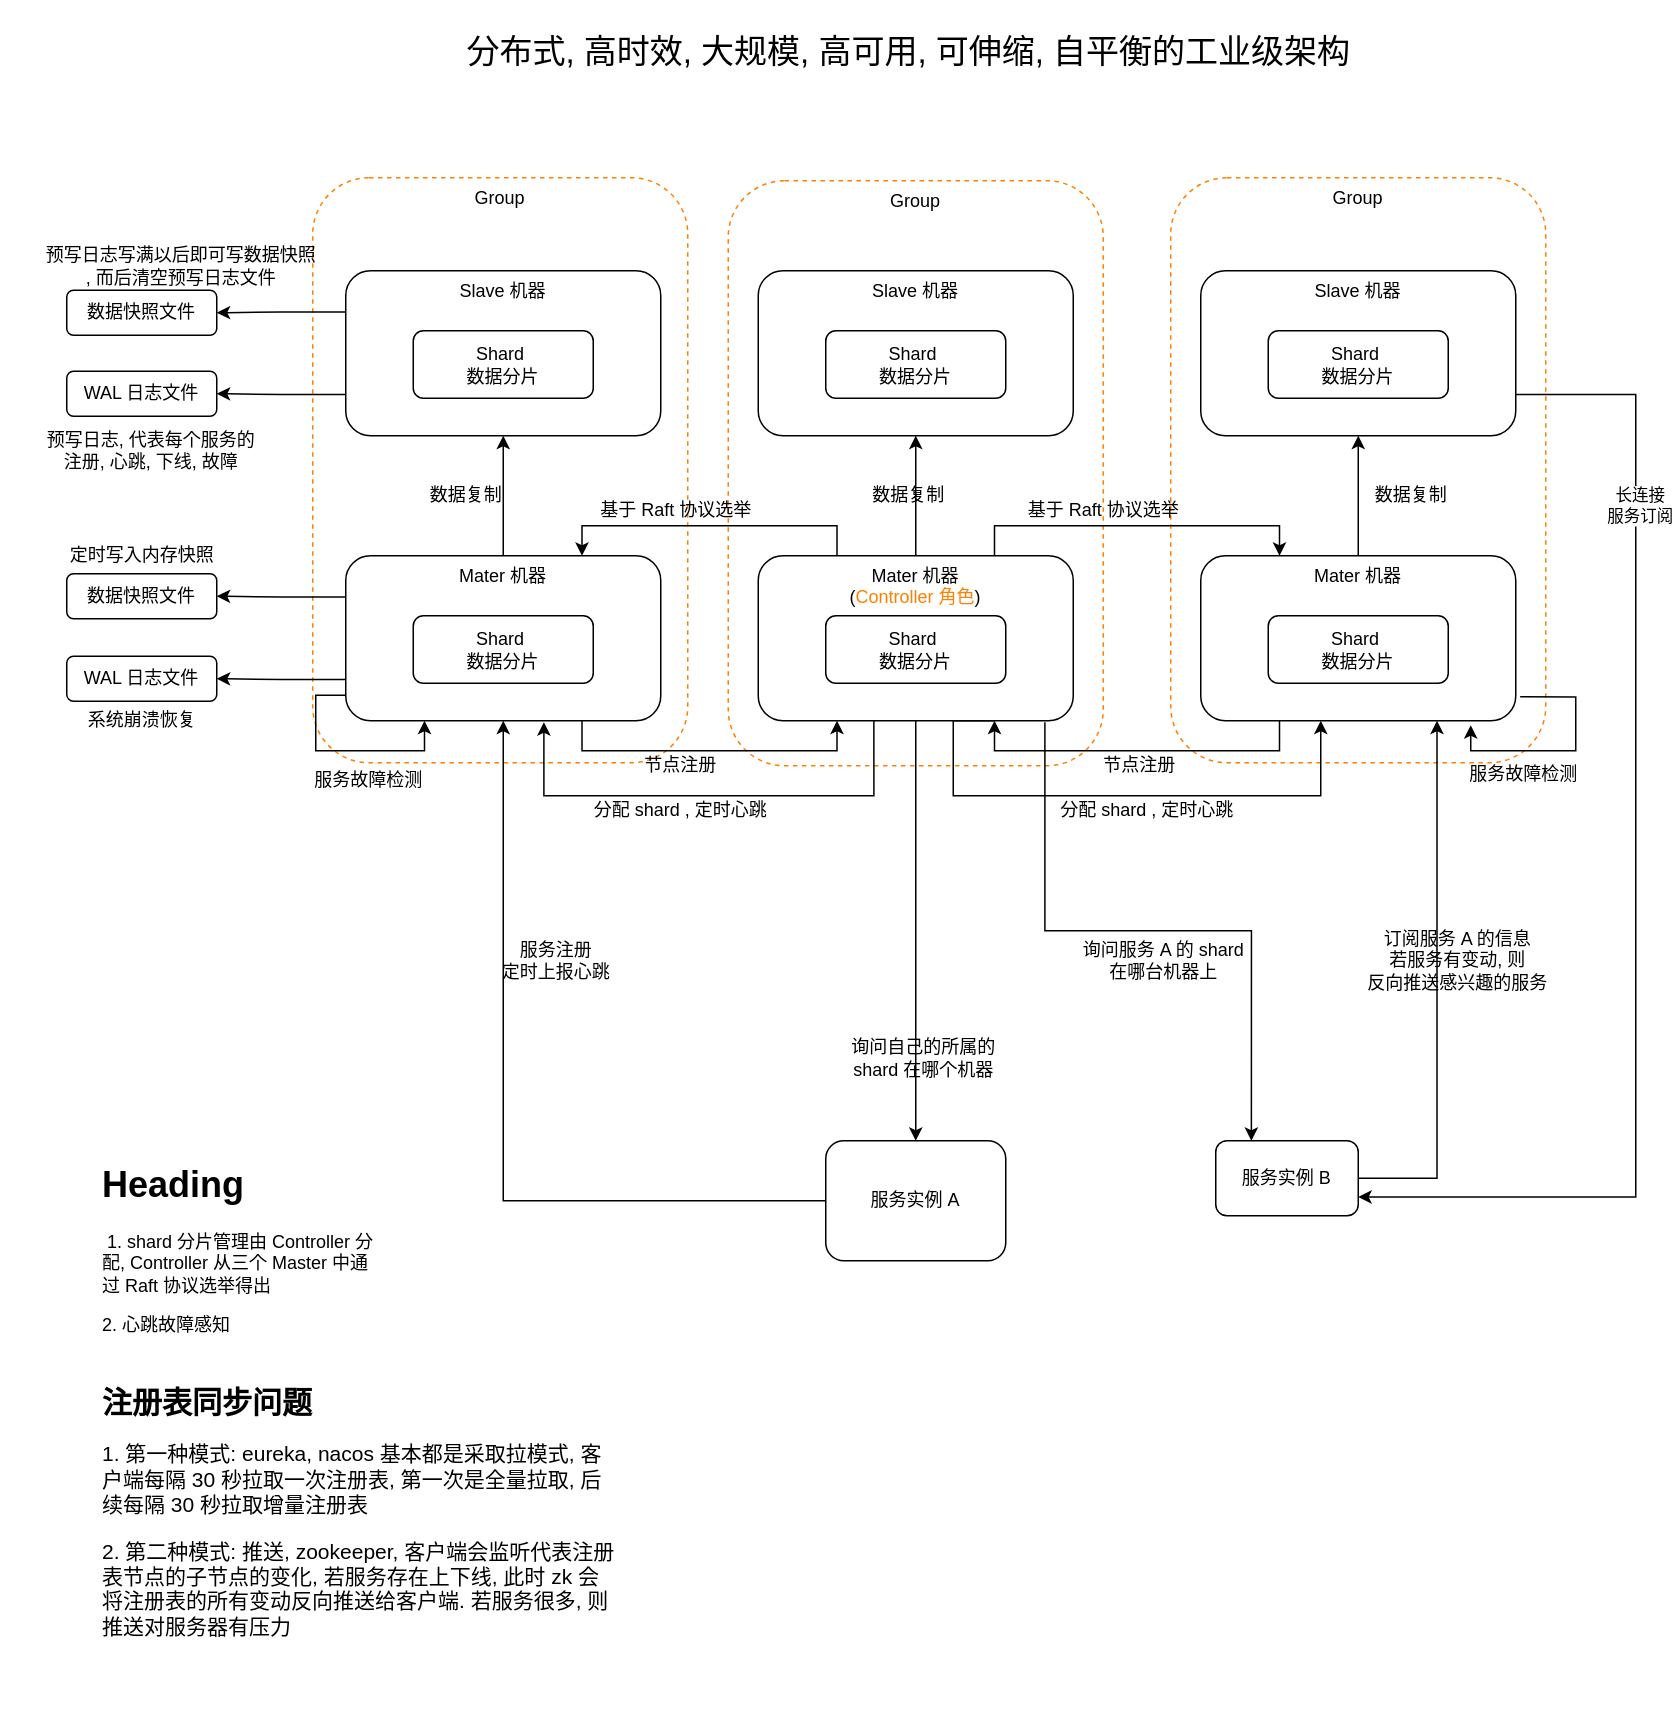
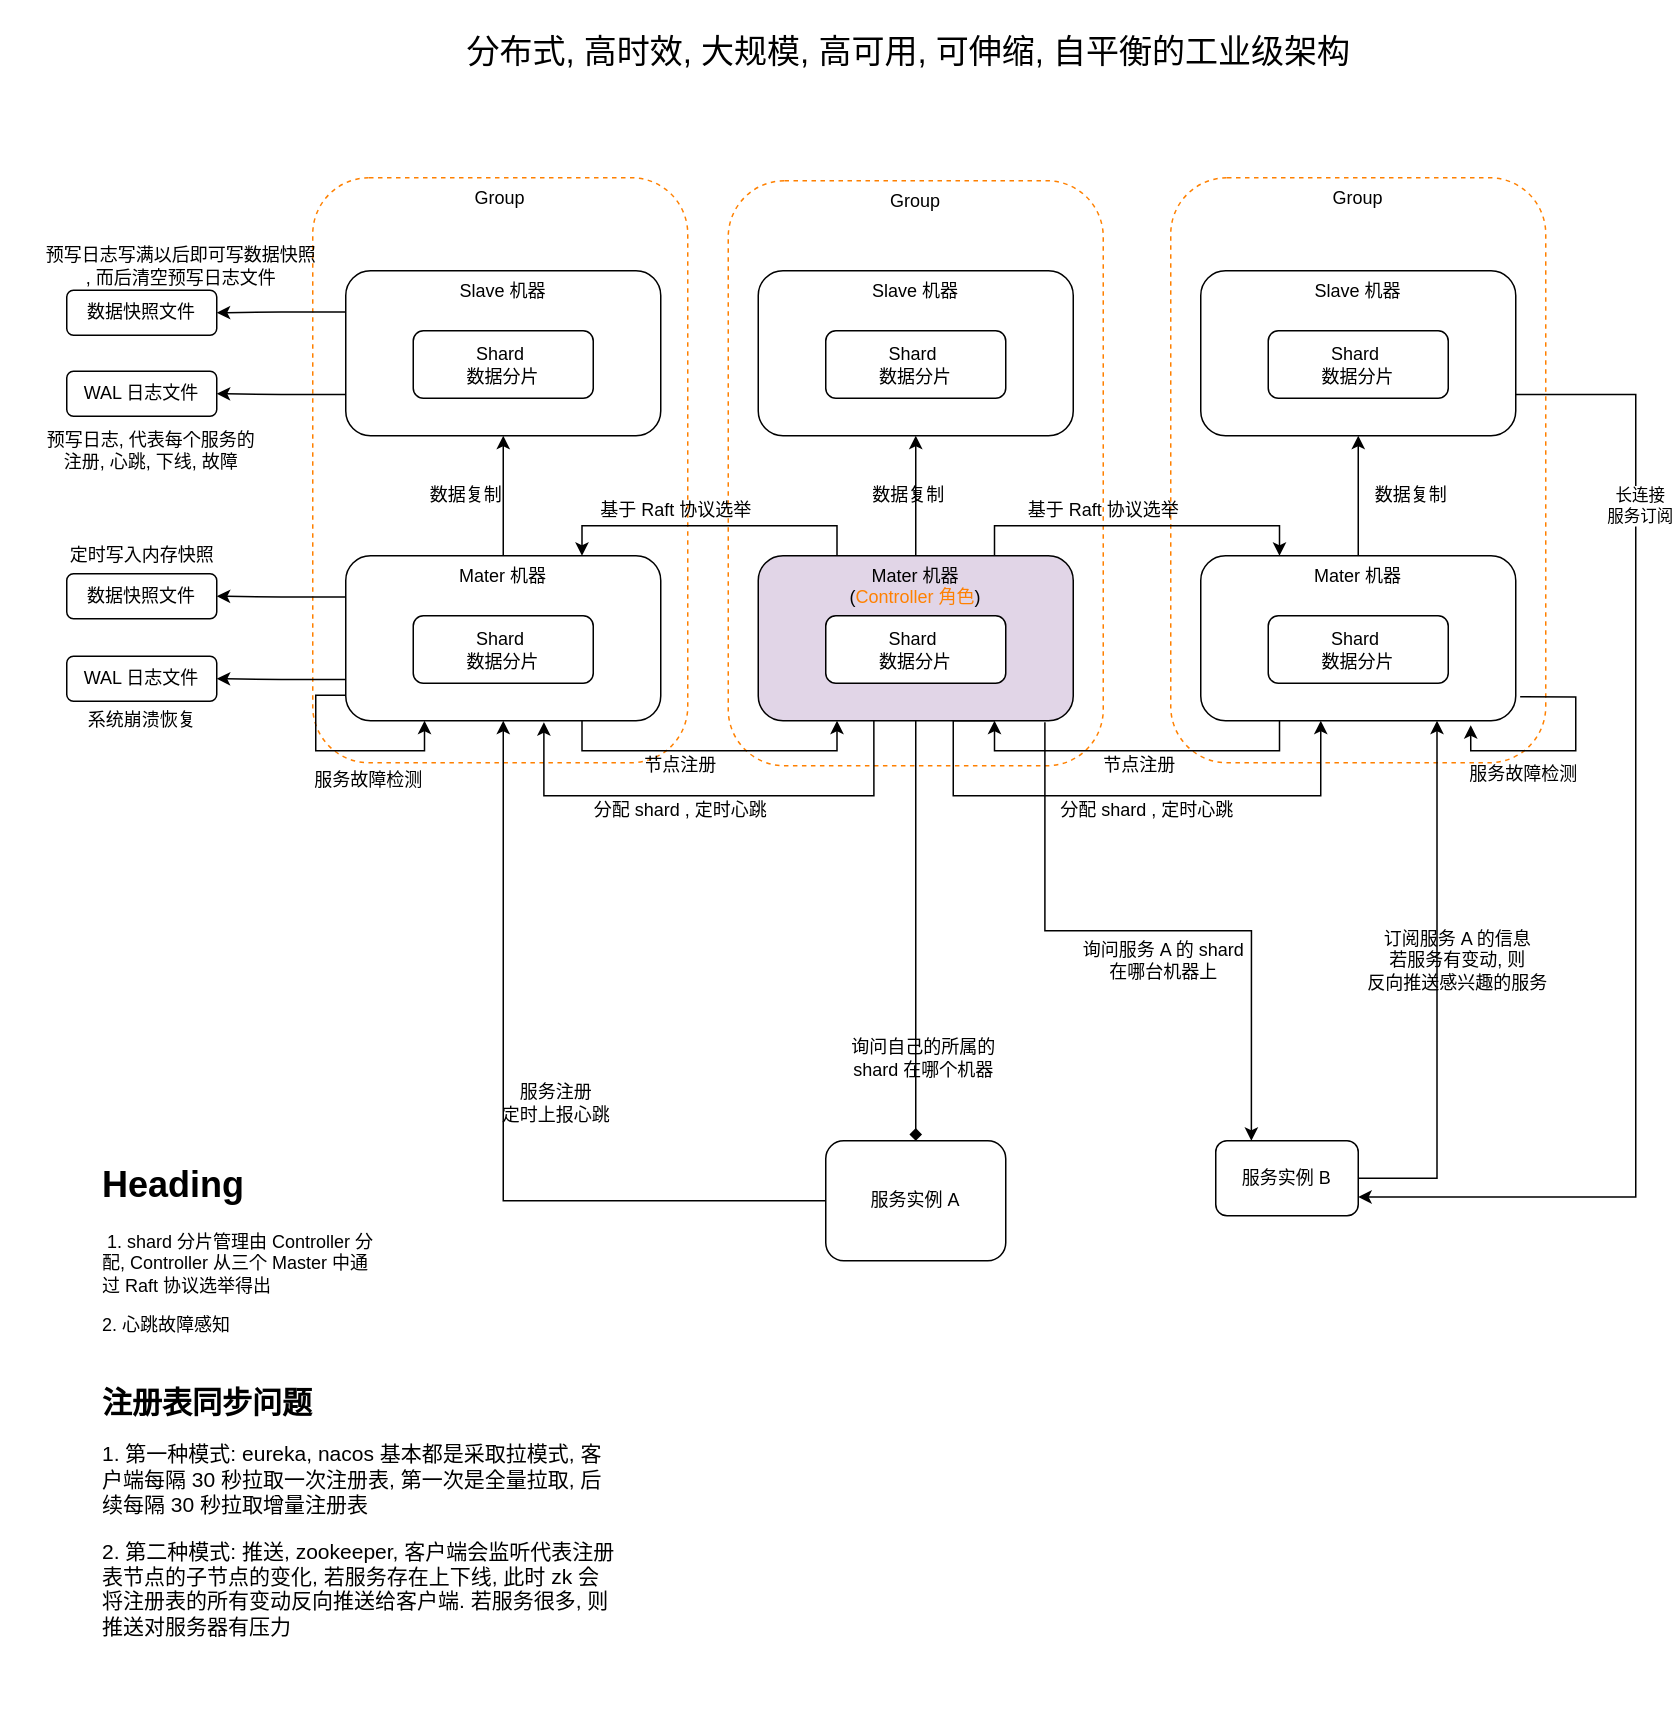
(916, 588) -> (916, 588)
(556, 961) -> (556, 1103)
(916, 1129) -> (916, 1128)
